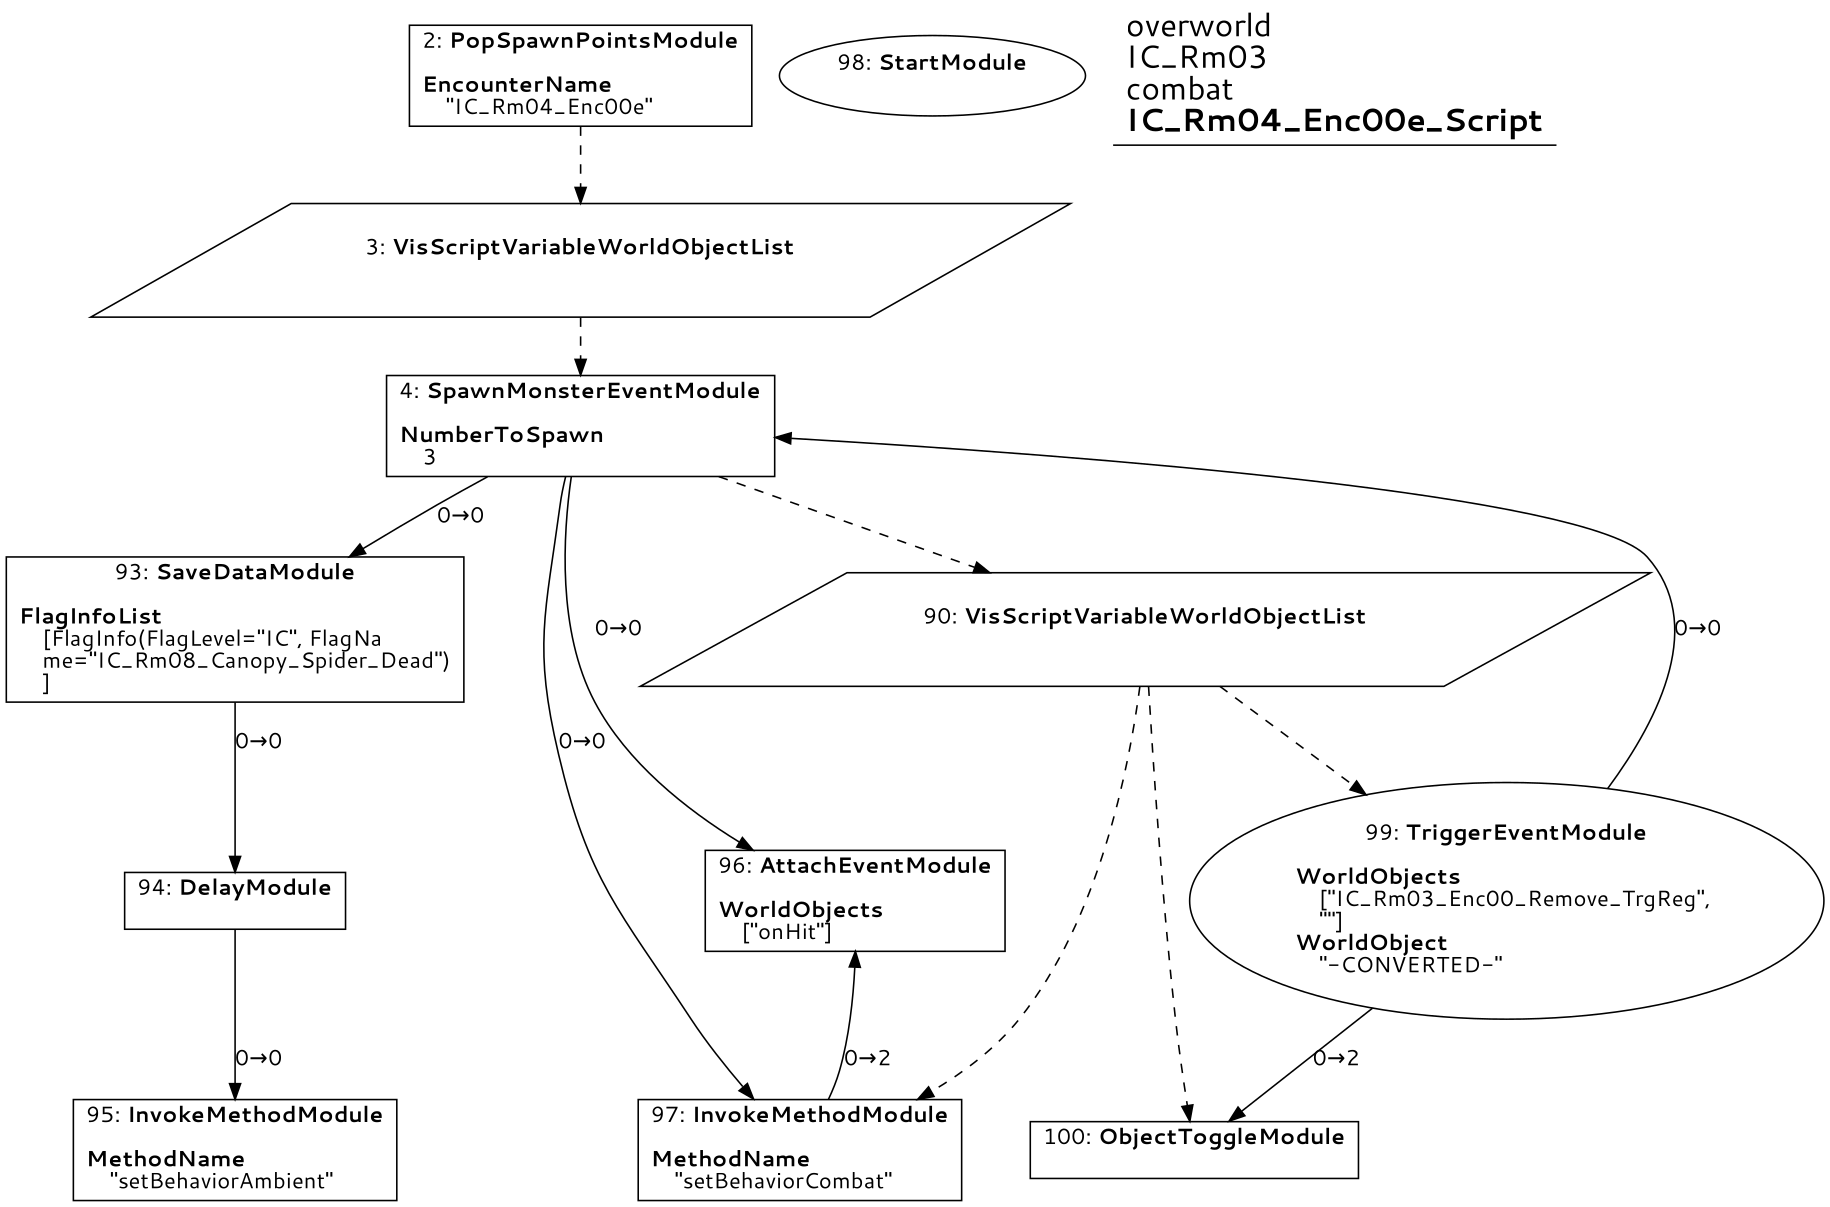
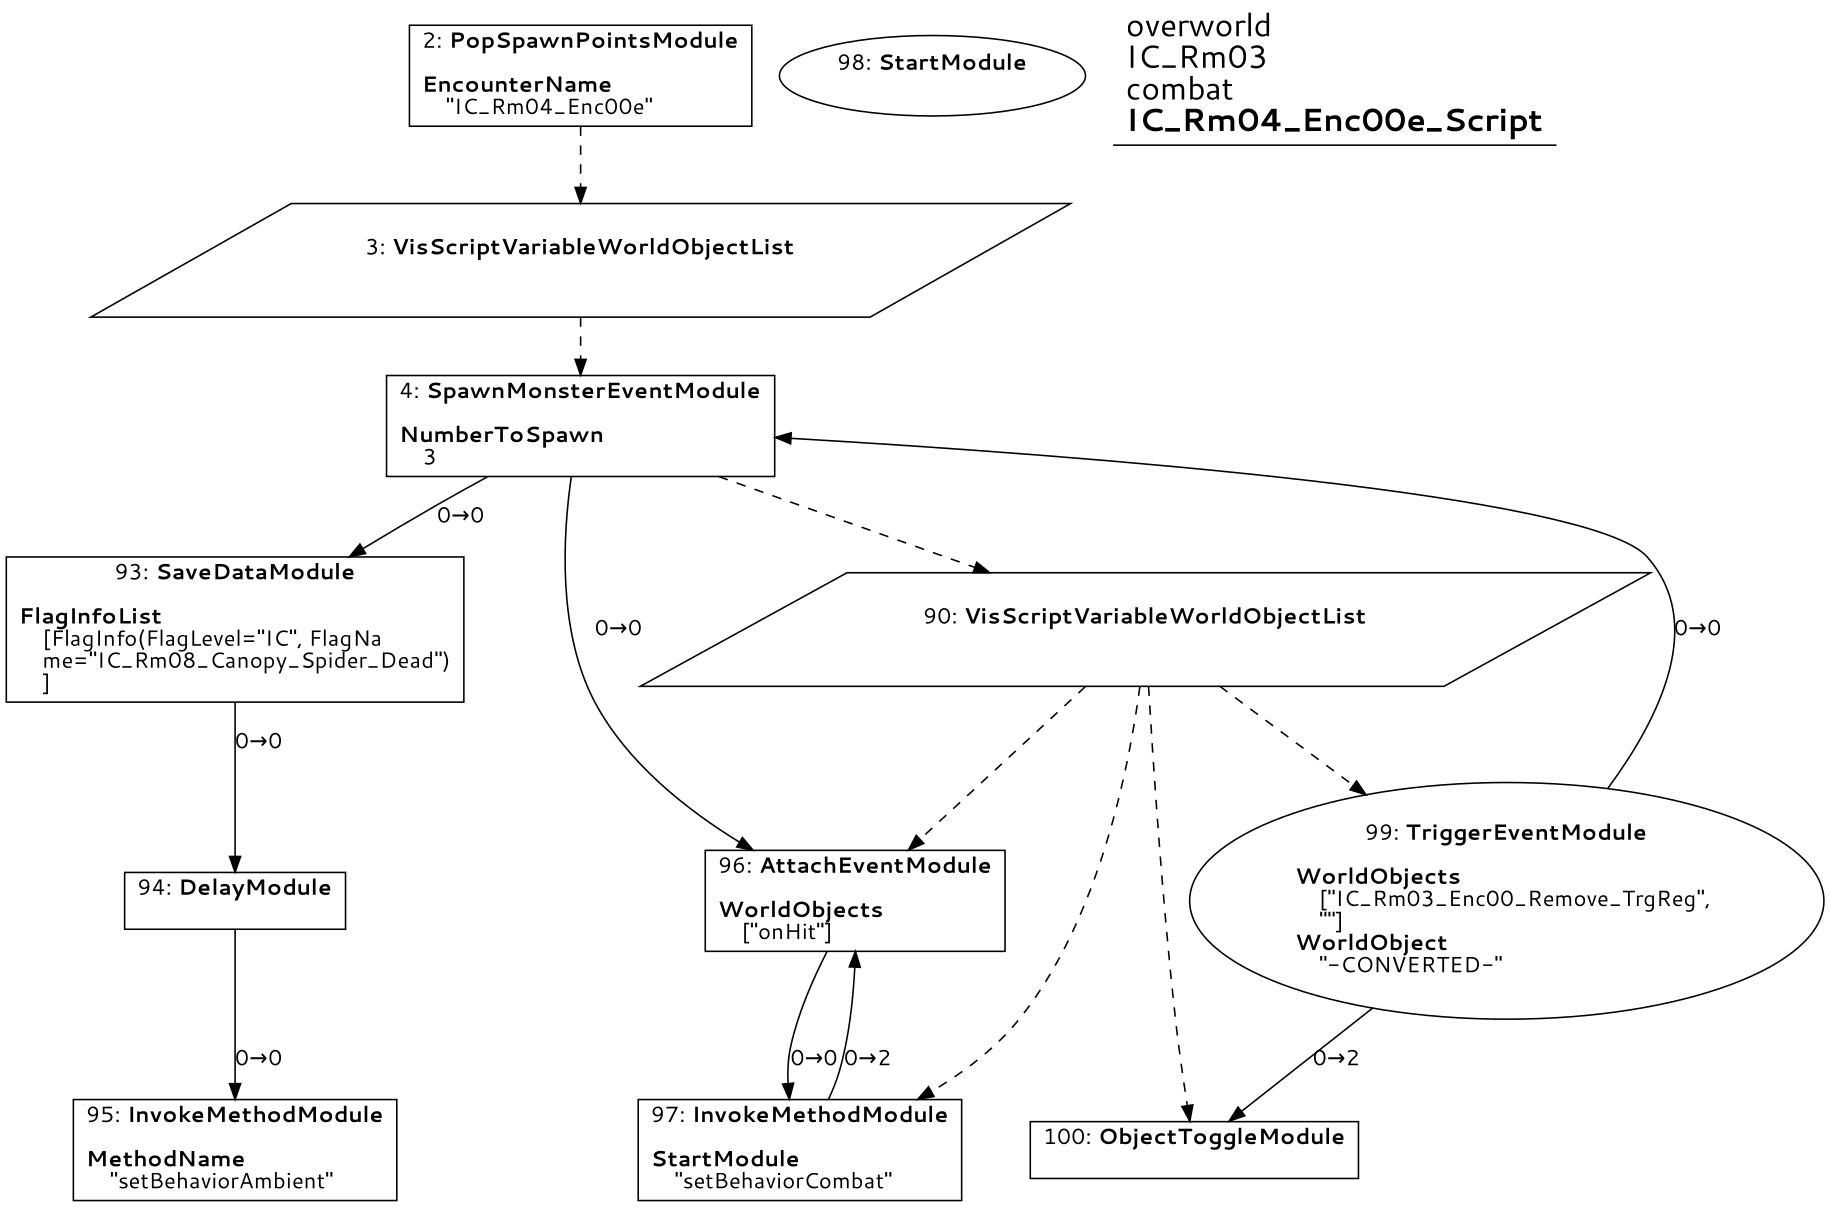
none -> (1003, 763)
(572, 804) -> (800, 1015)
(731, 1160) -> (726, 1160)
